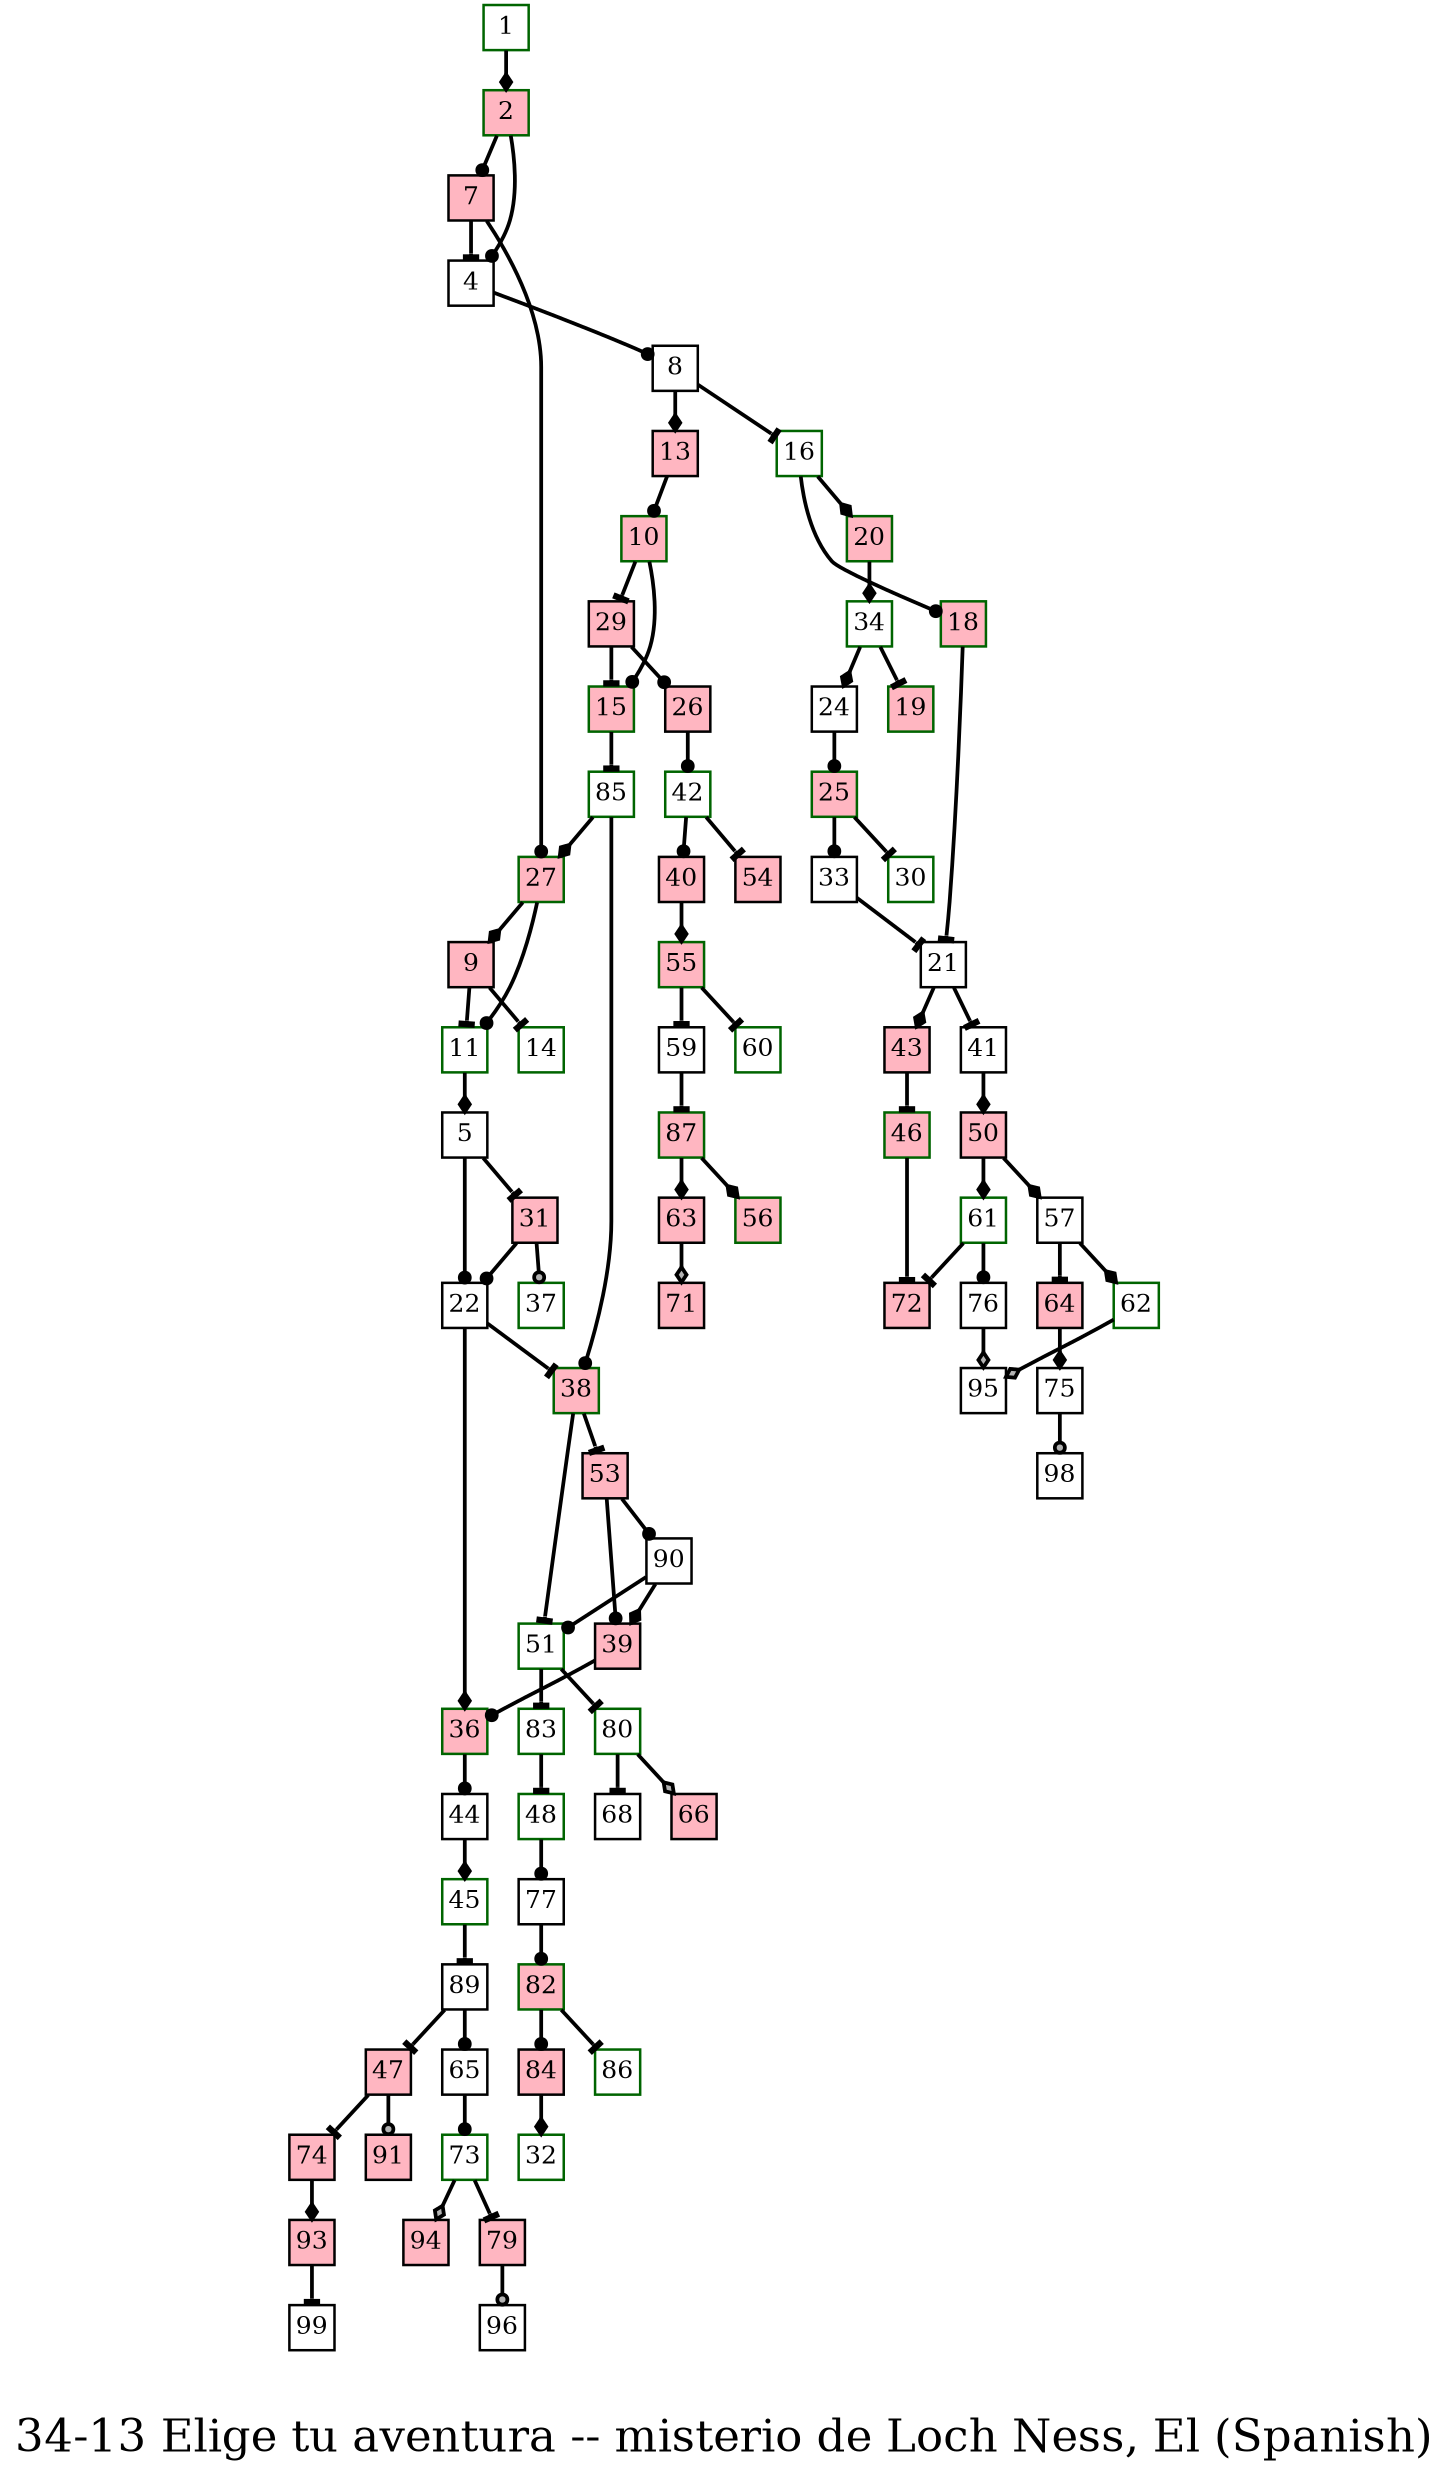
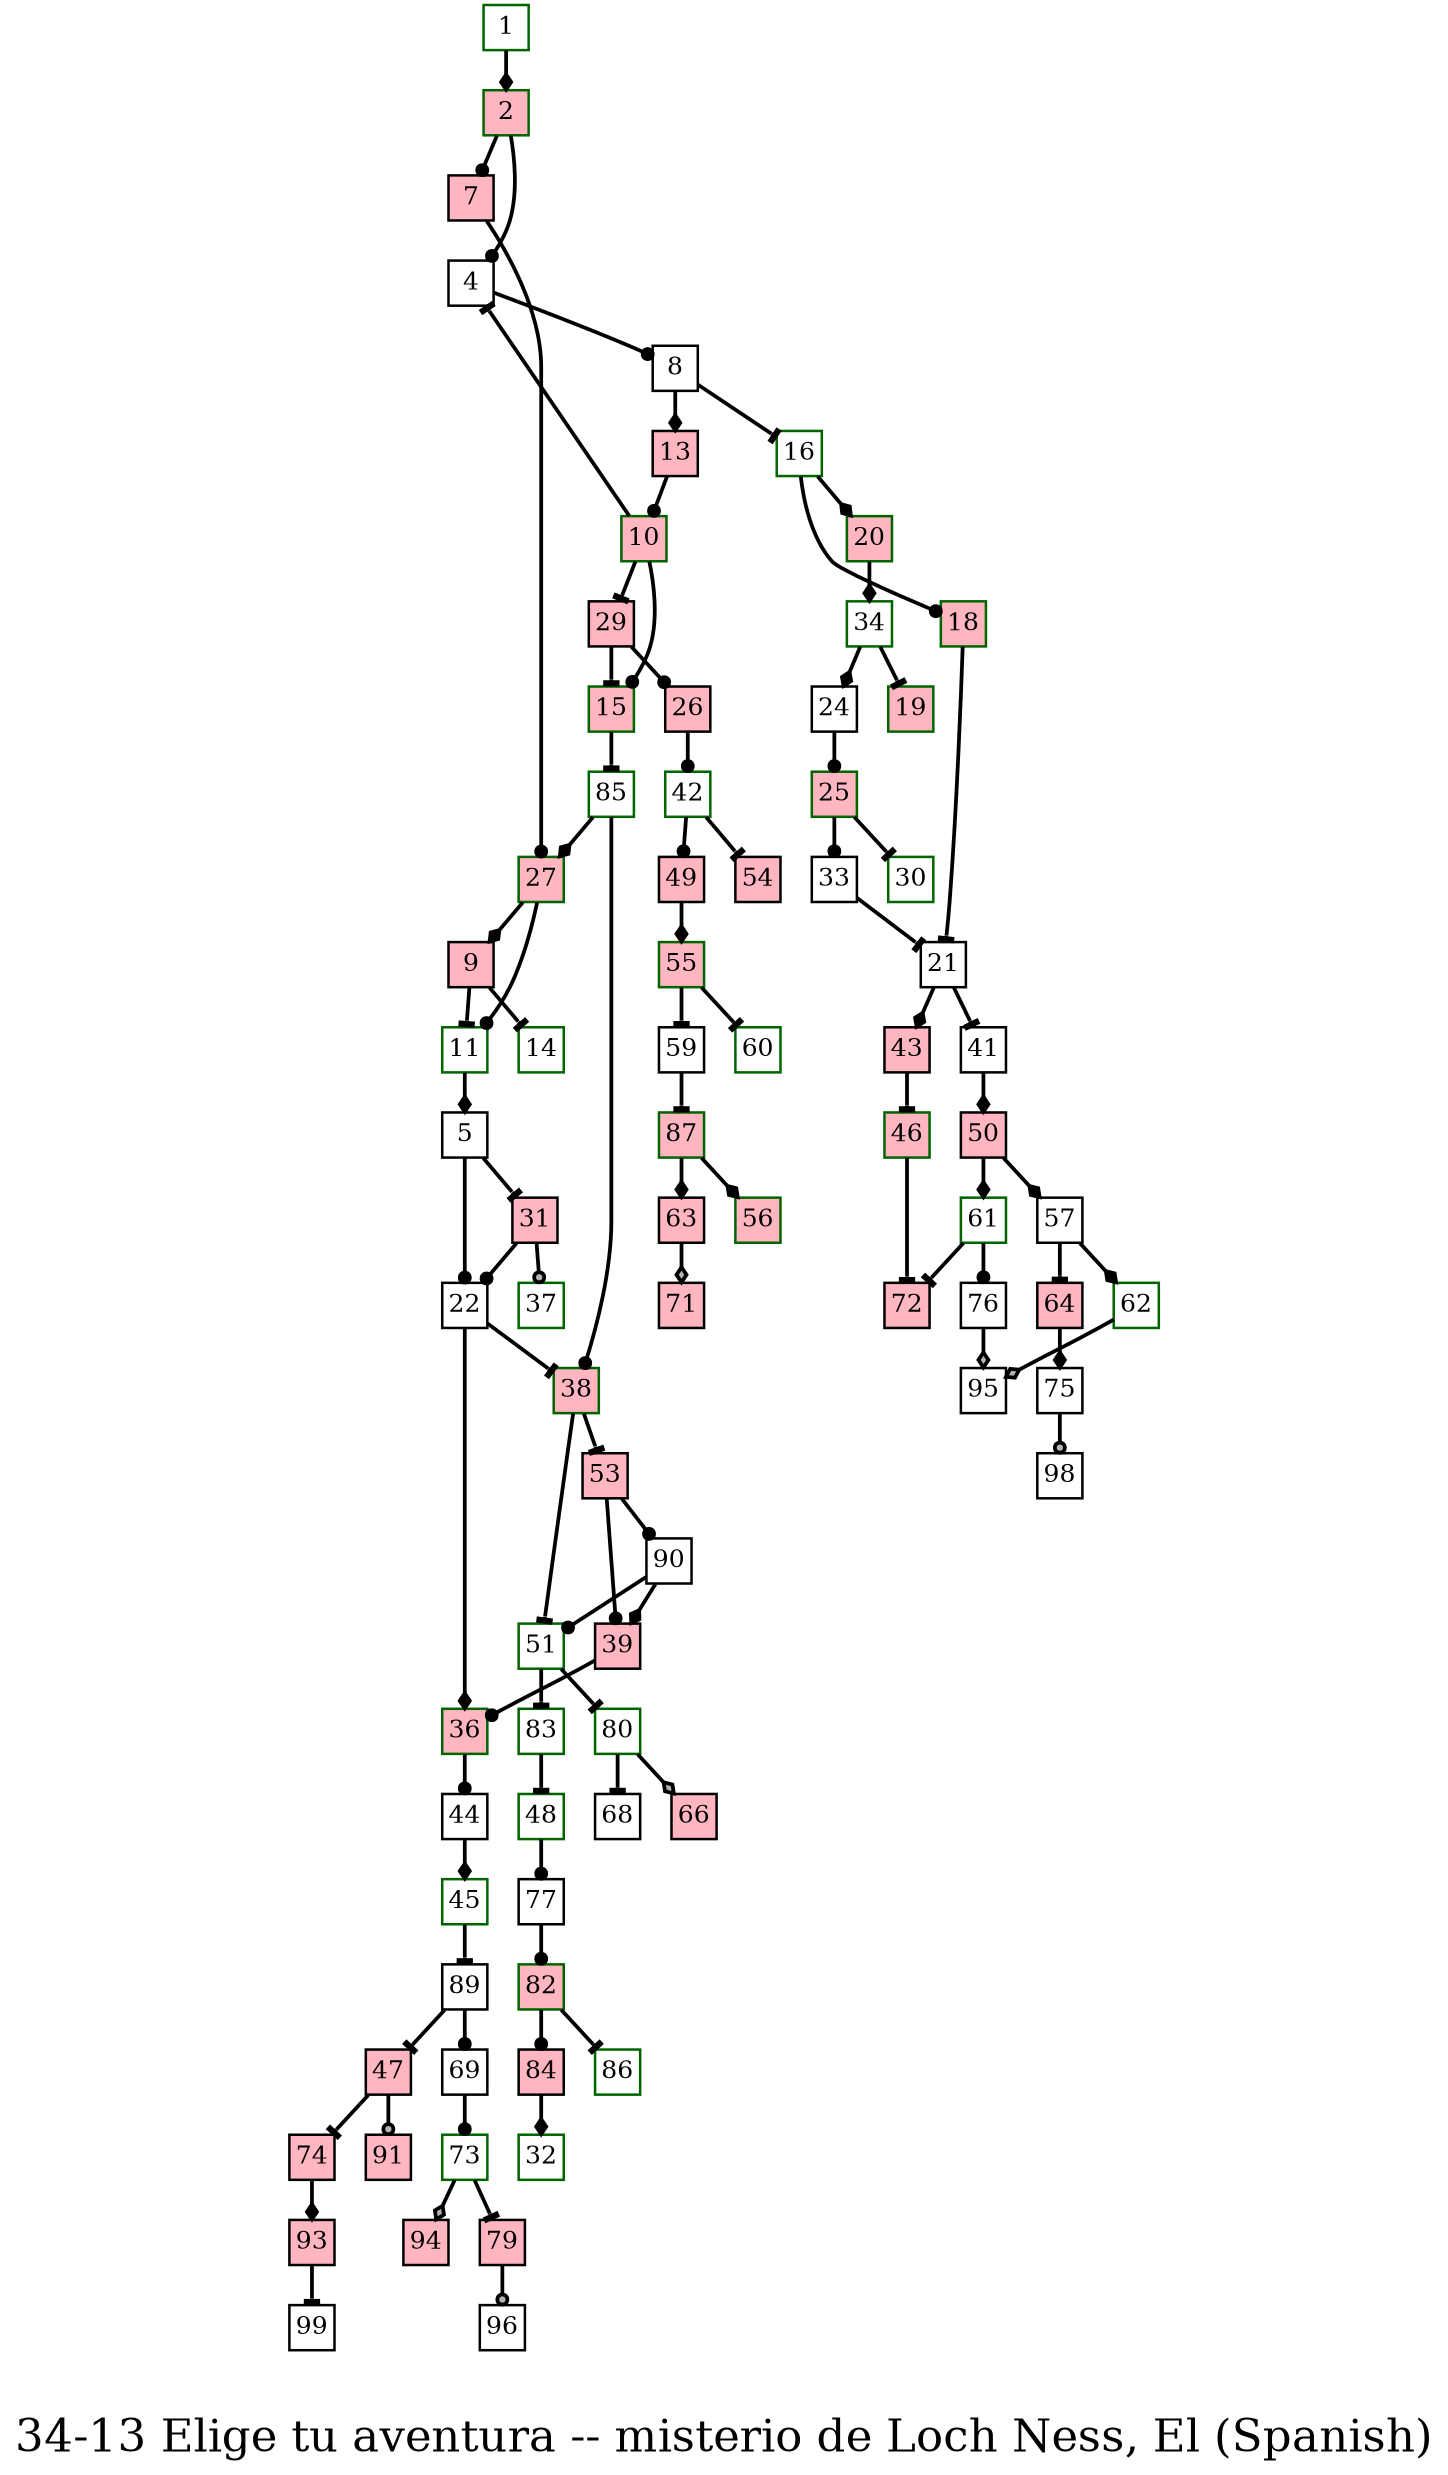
(471, 237) -> (559, 414)
(682, 879) -> (682, 879)
(465, 2072) -> (465, 2072)
